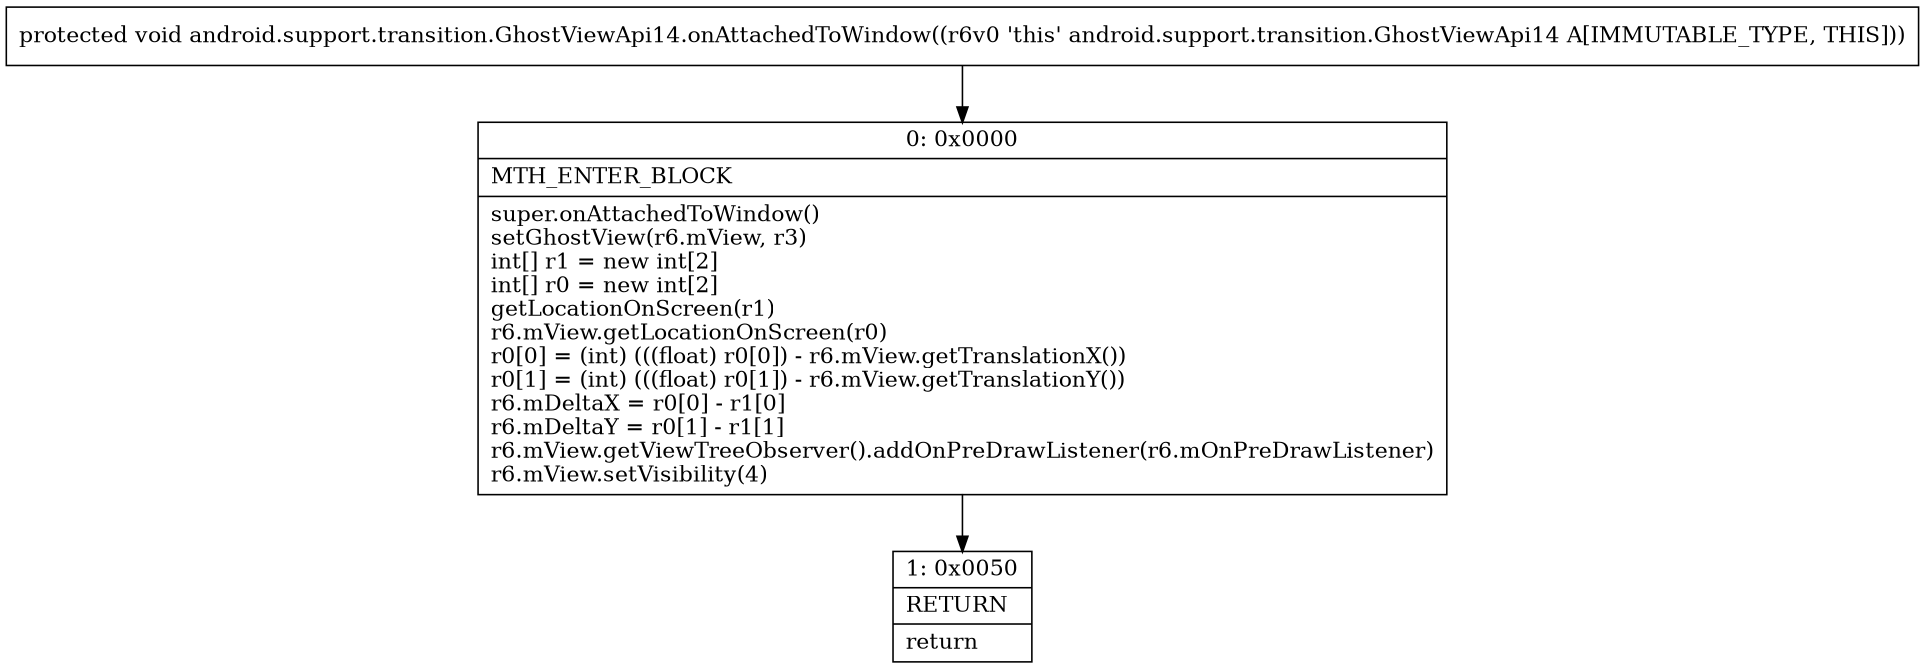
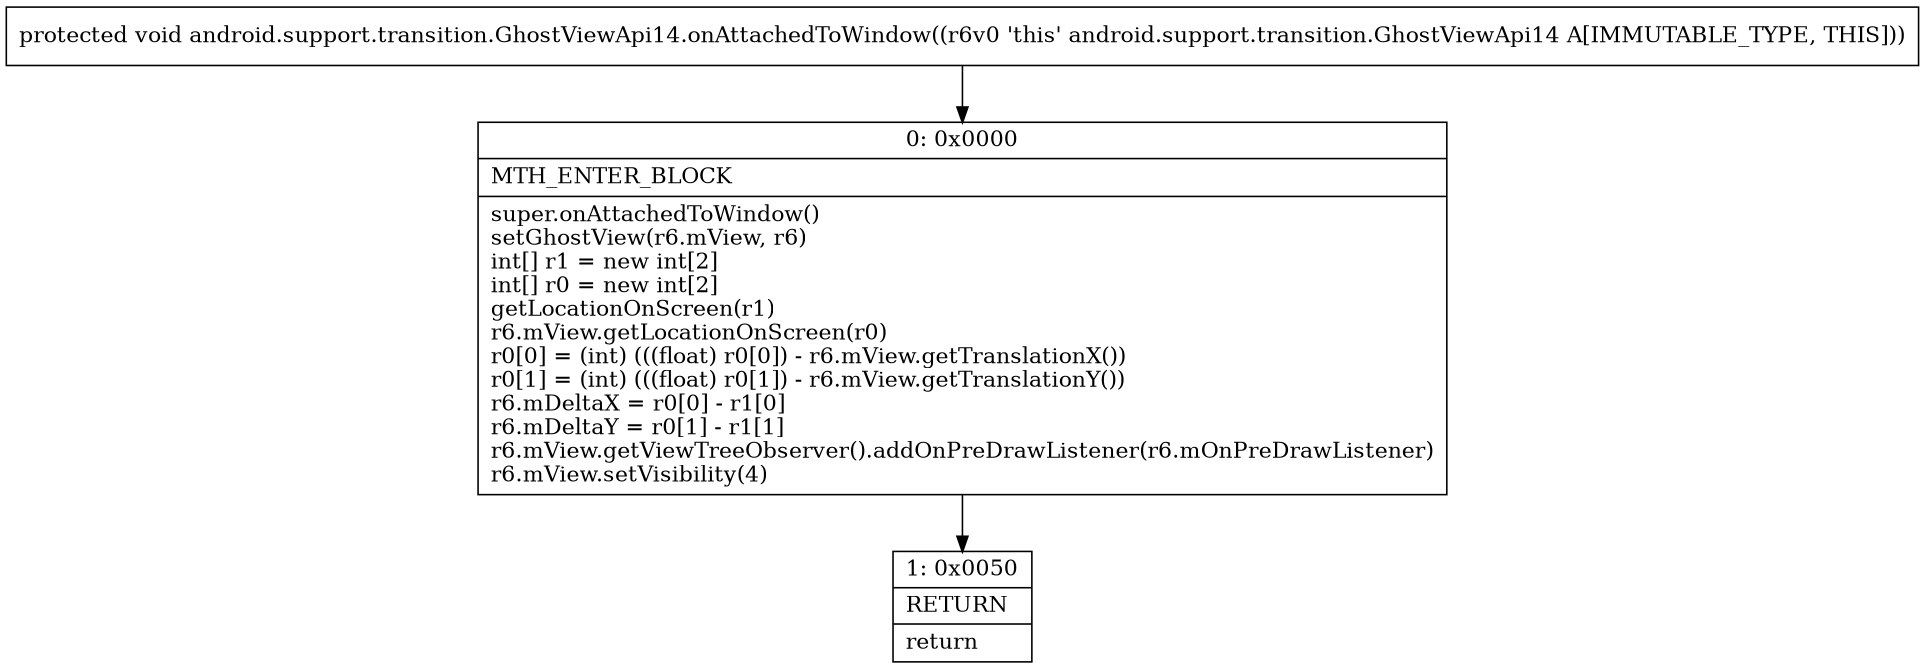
(649, 238) -> (649, 238)
